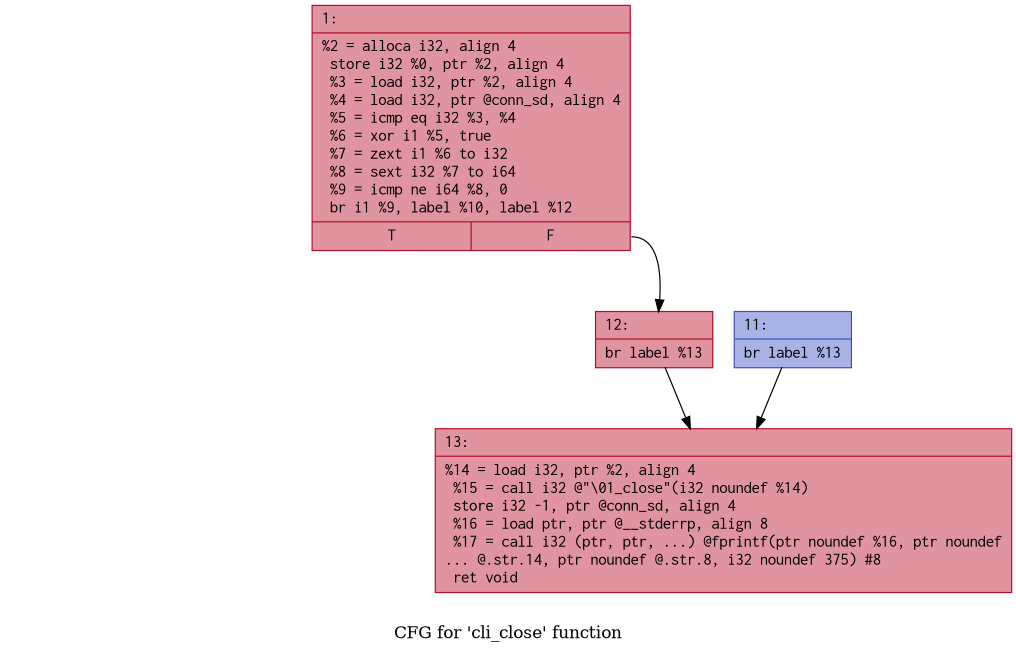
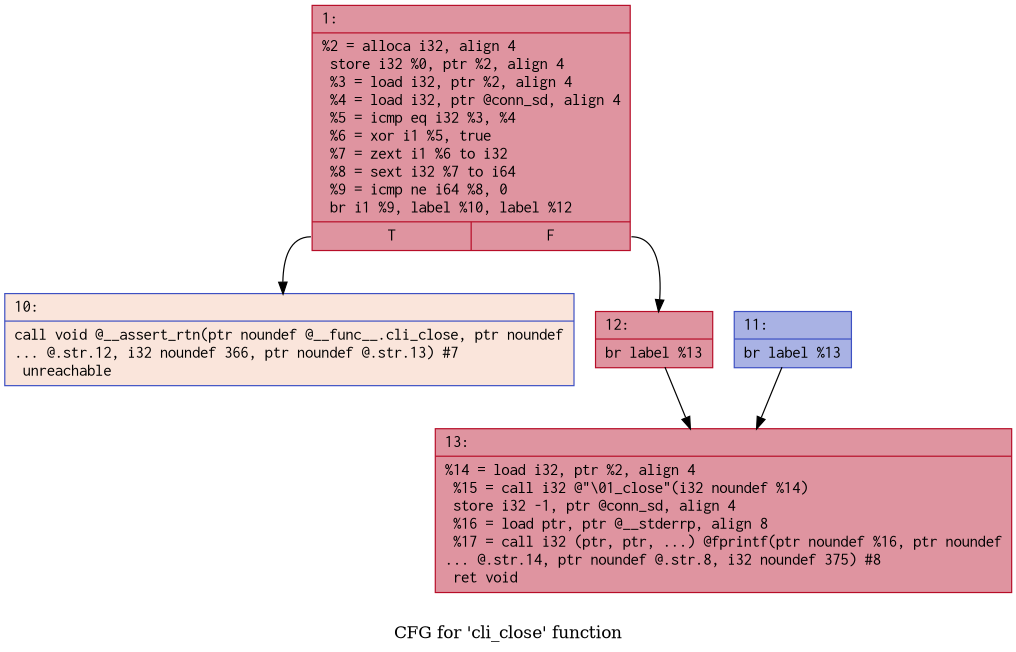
none -> (289, 340)
